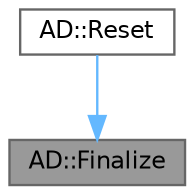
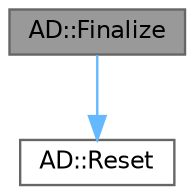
(97, 86) -> (97, 86)
